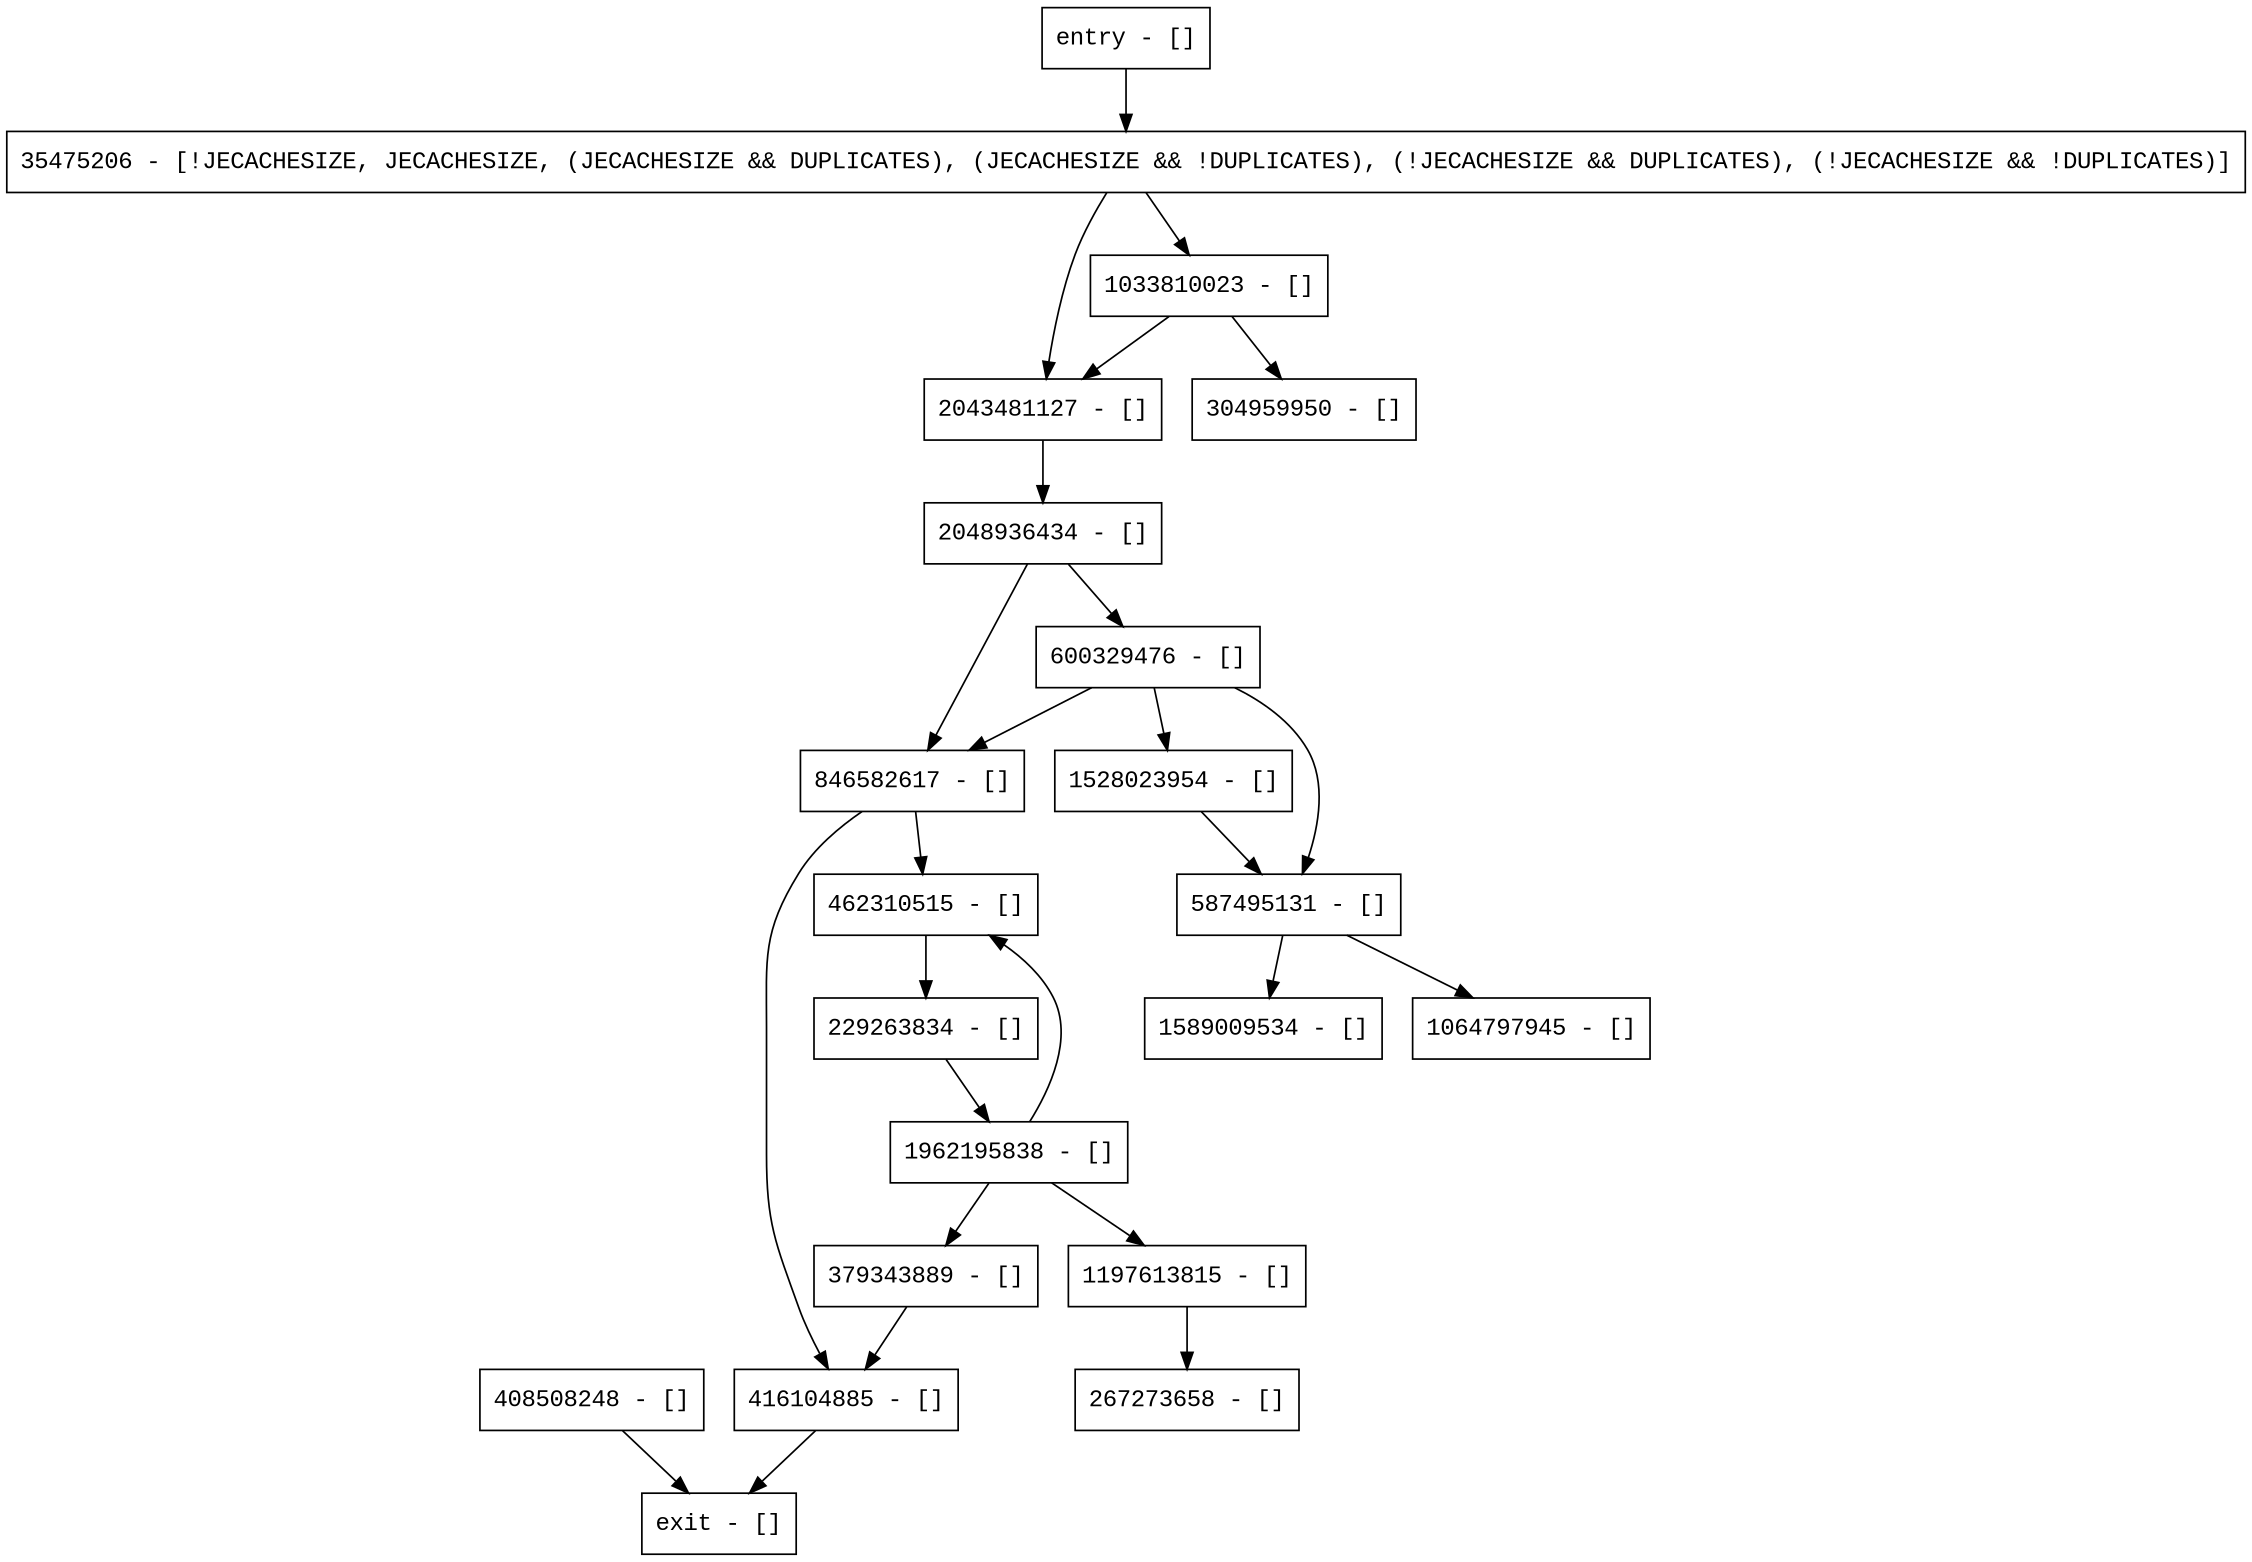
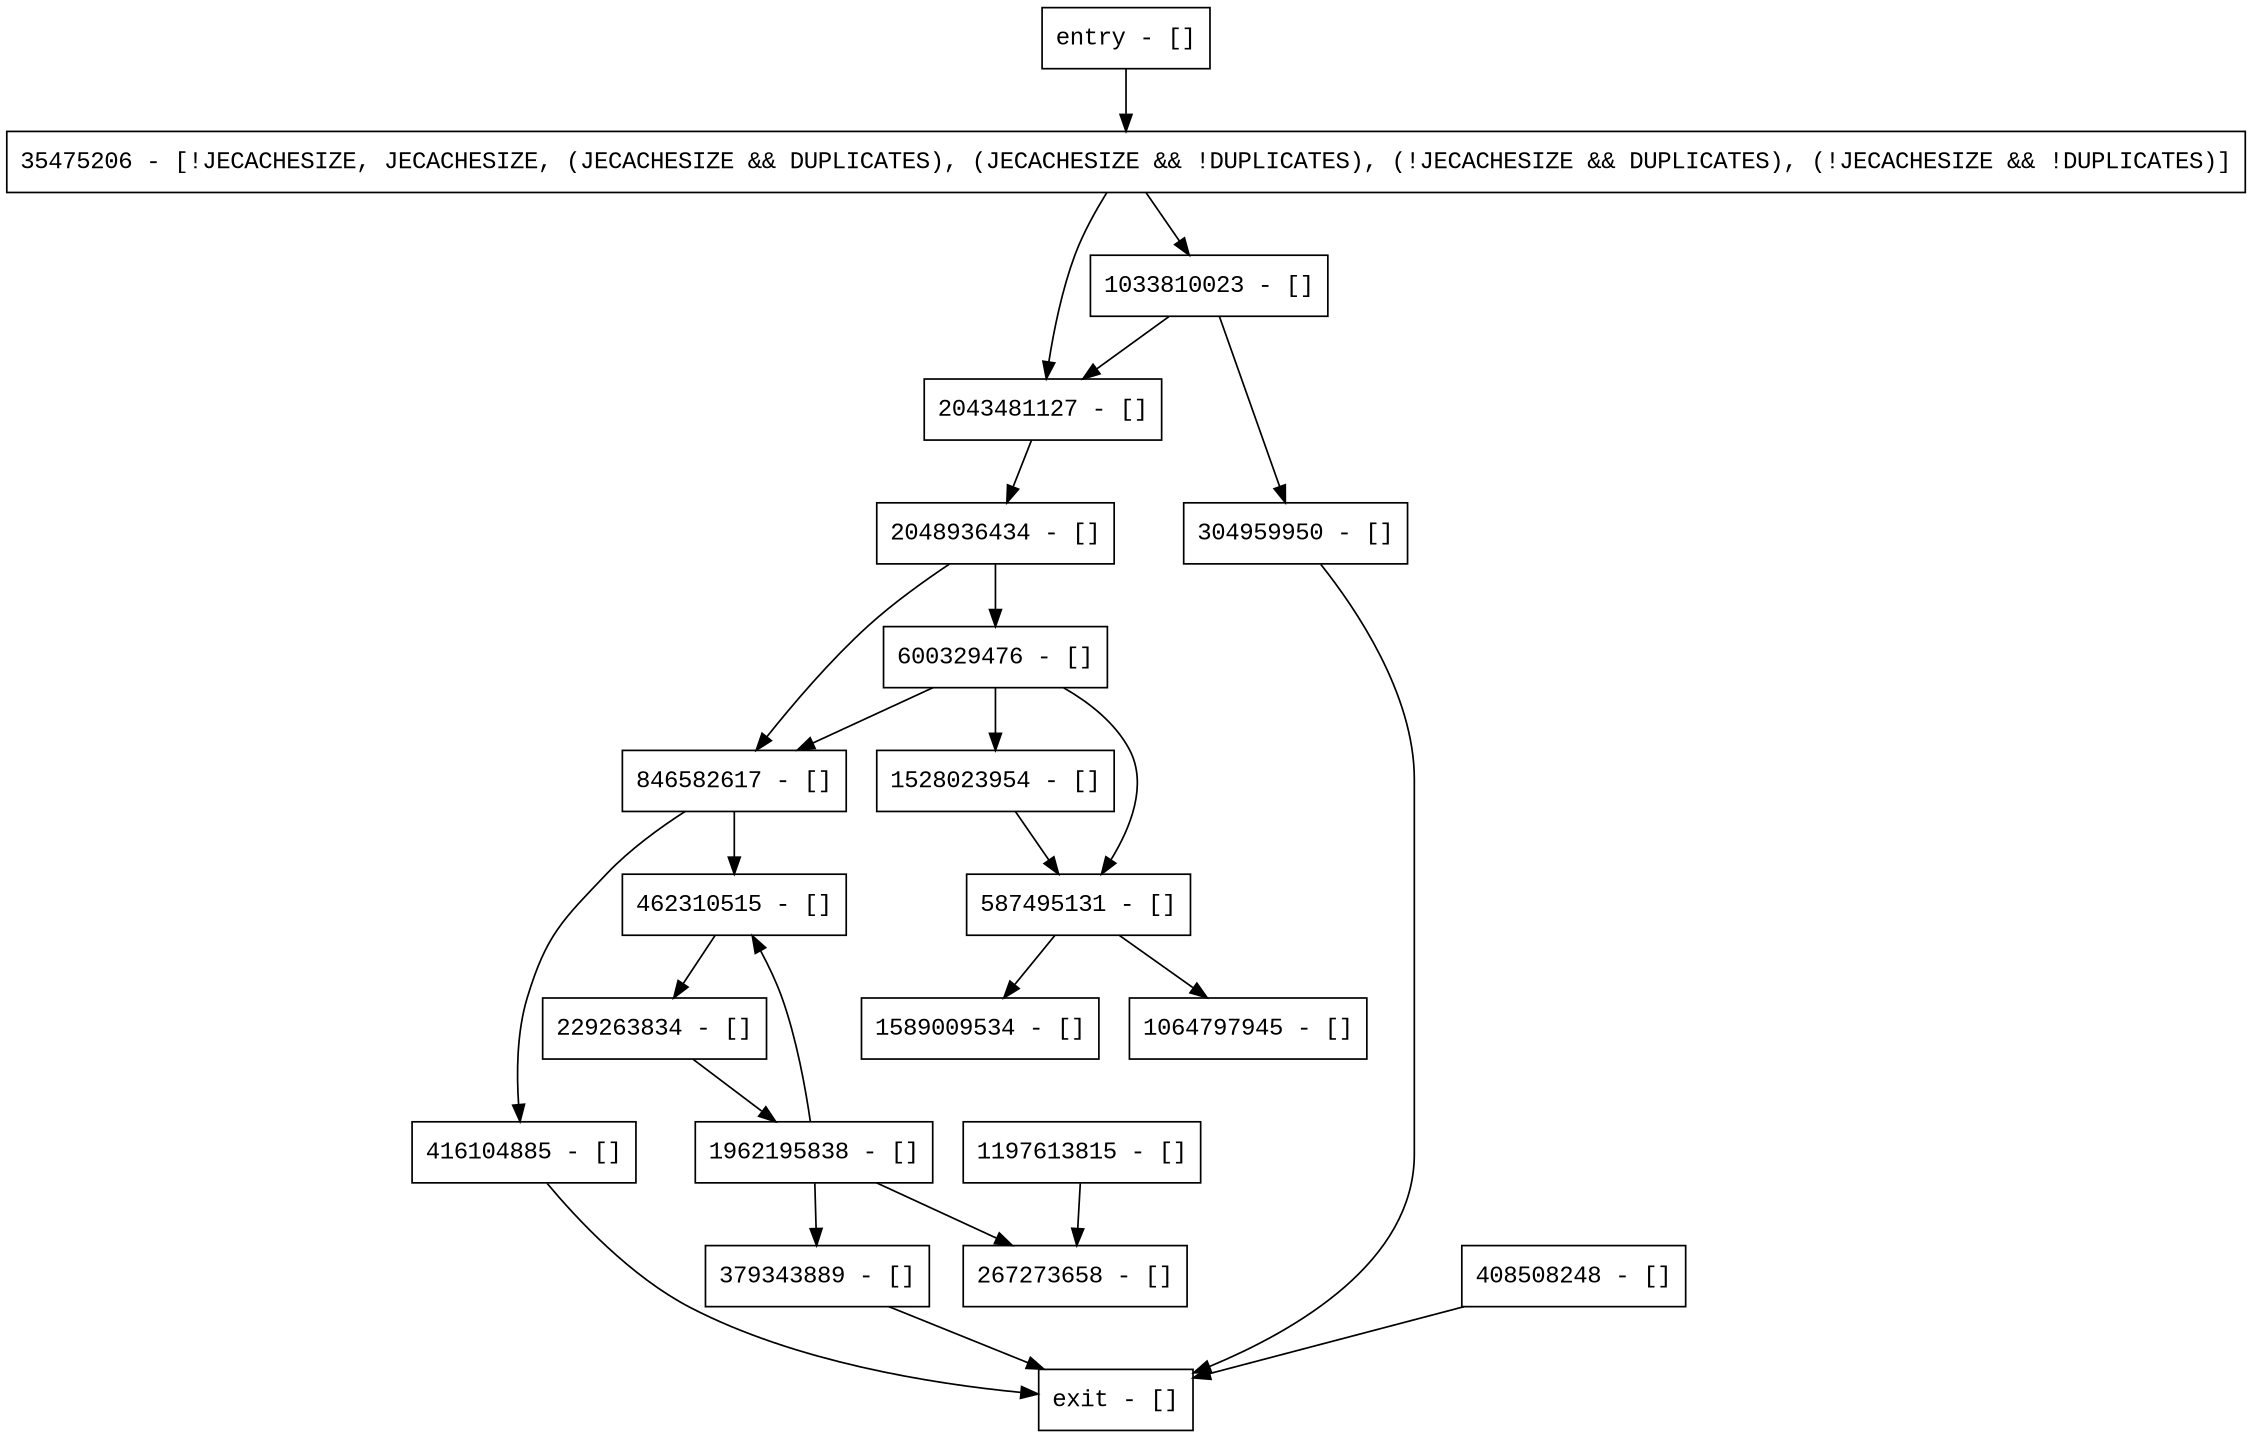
none -> (1414, 1004)
(1091, 1209) -> (937, 1211)
(891, 1331) -> (958, 1335)
